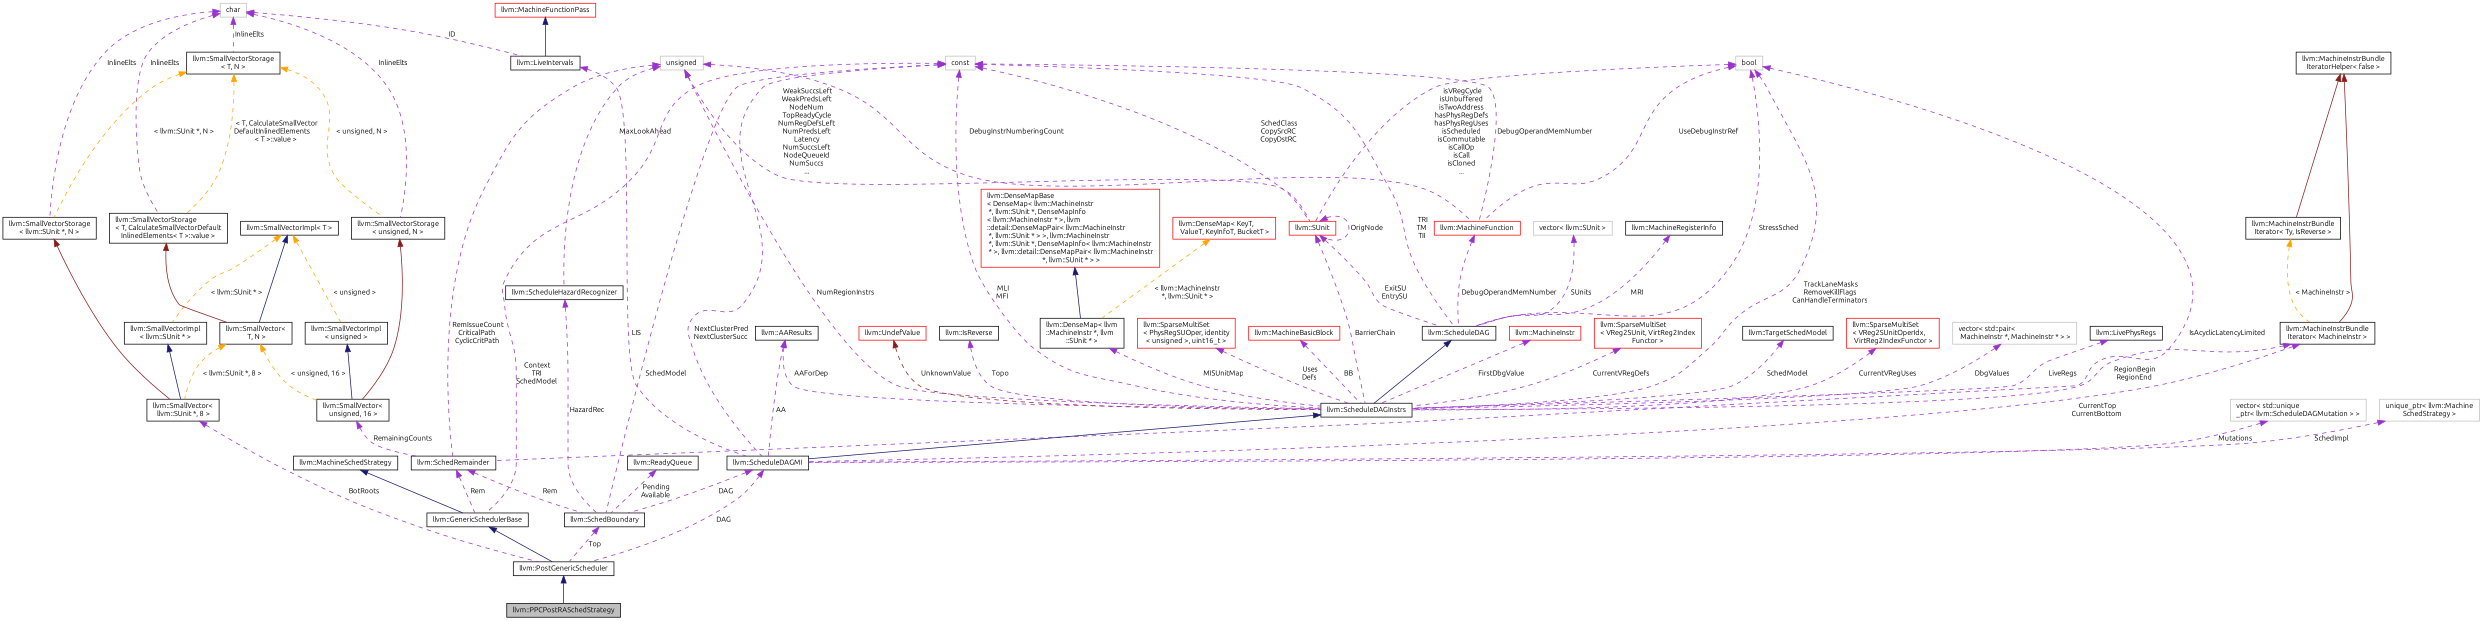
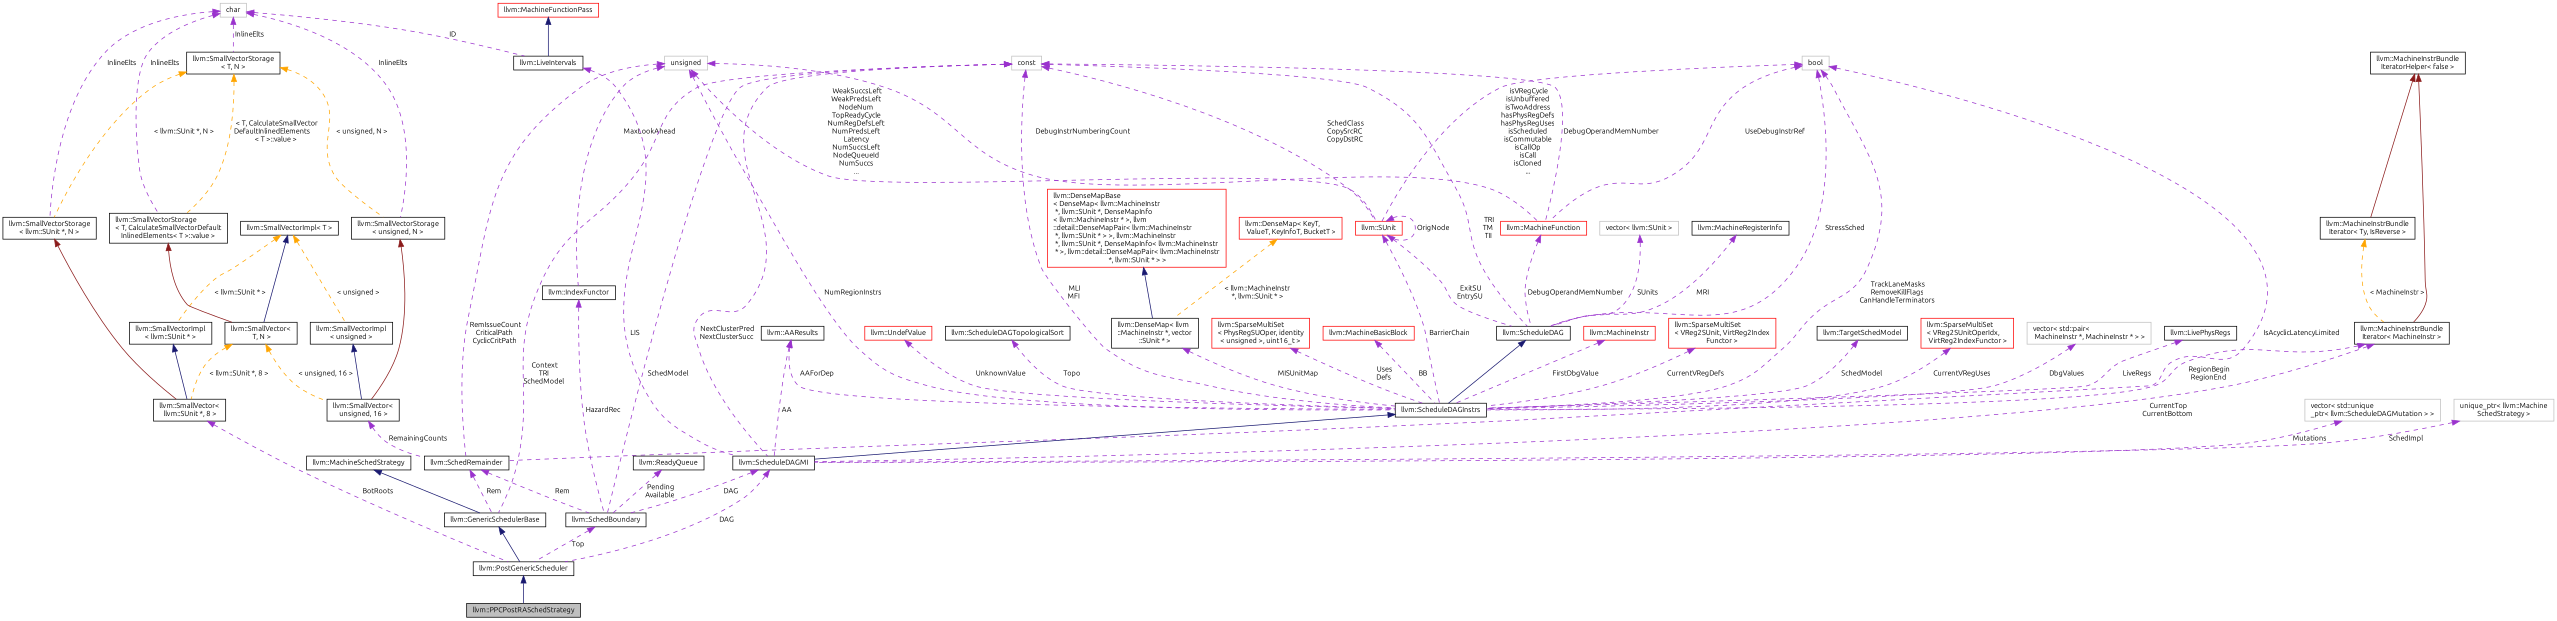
(564, 293) -> (579, 293)
(969, 333) -> (1008, 333)
(1082, 333) -> (1155, 333)
(1096, 406) -> (1109, 399)
